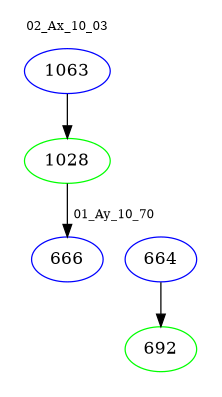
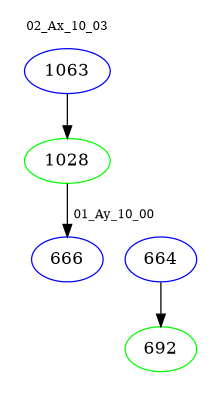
(114, 215) -> (114, 215)
